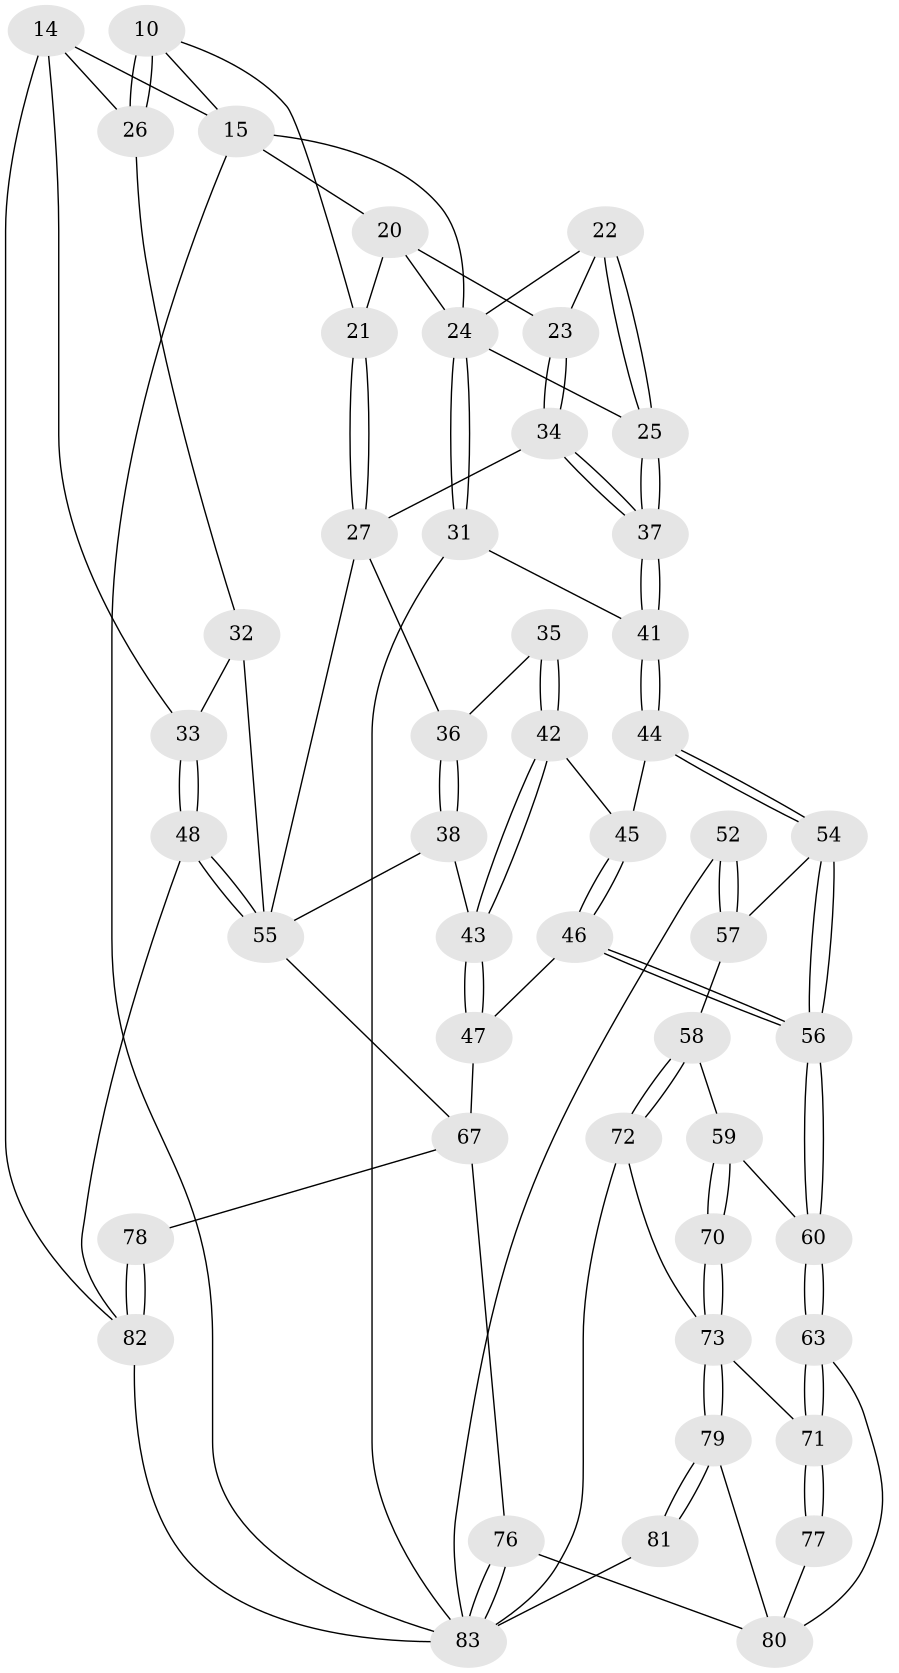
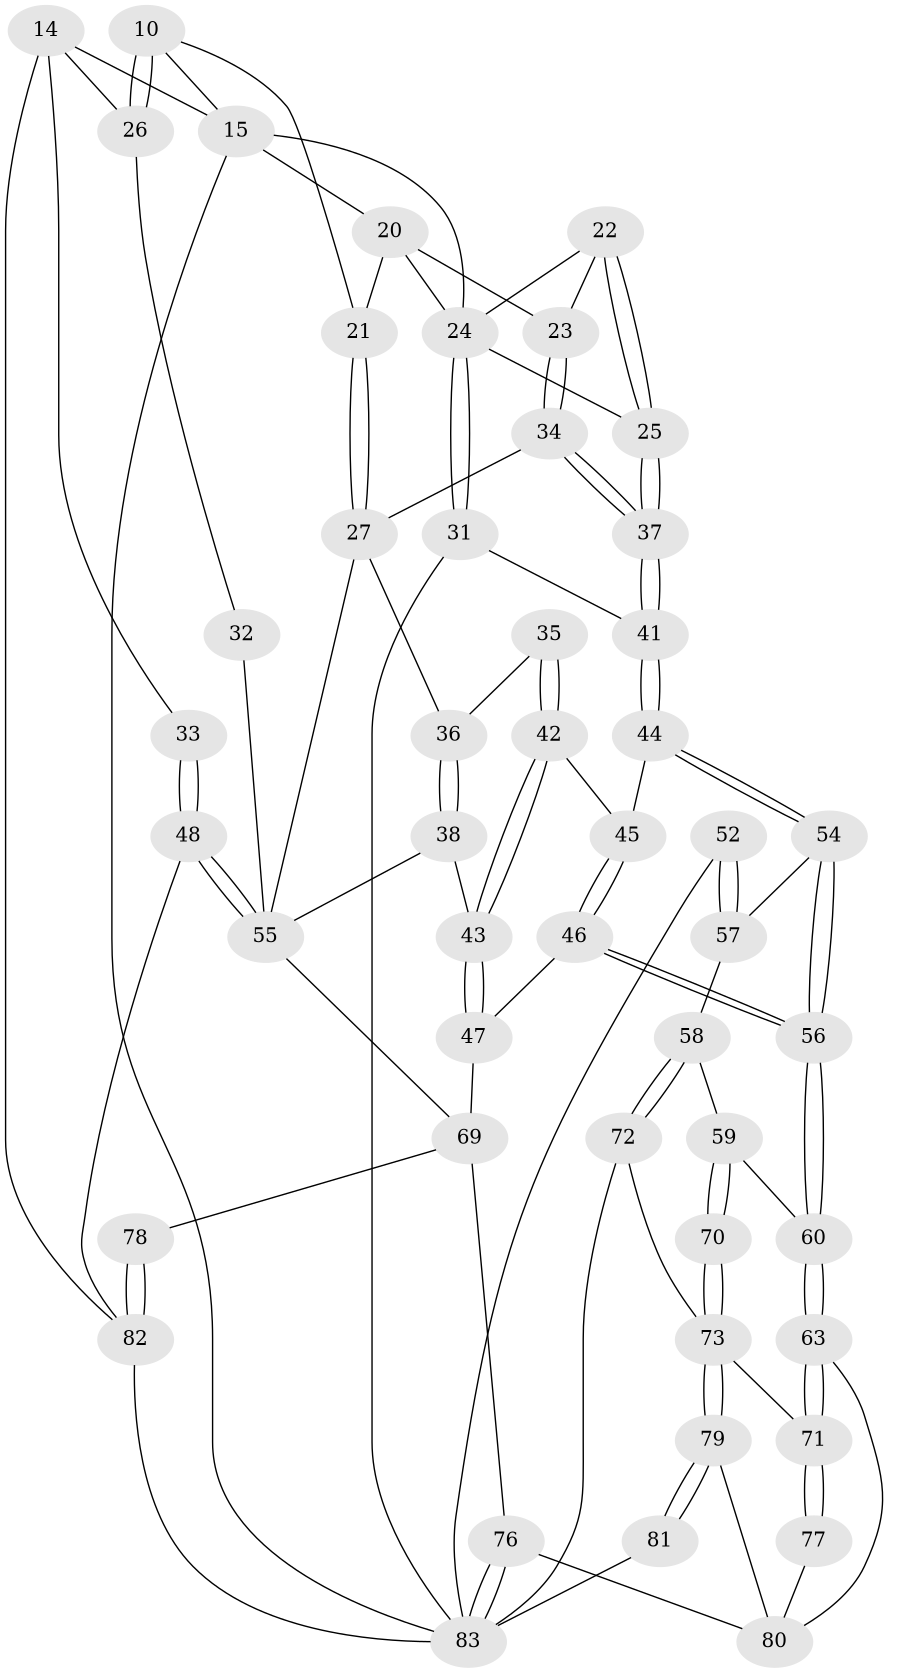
(215, 685) -> none
(470, 1138) -> (470, 1138)
